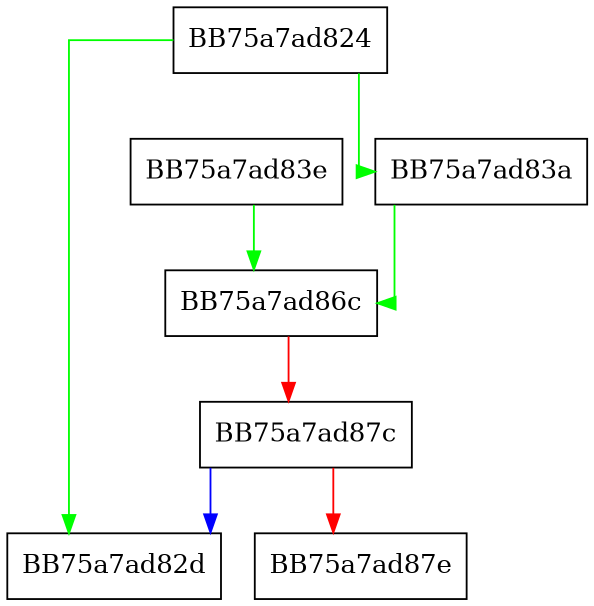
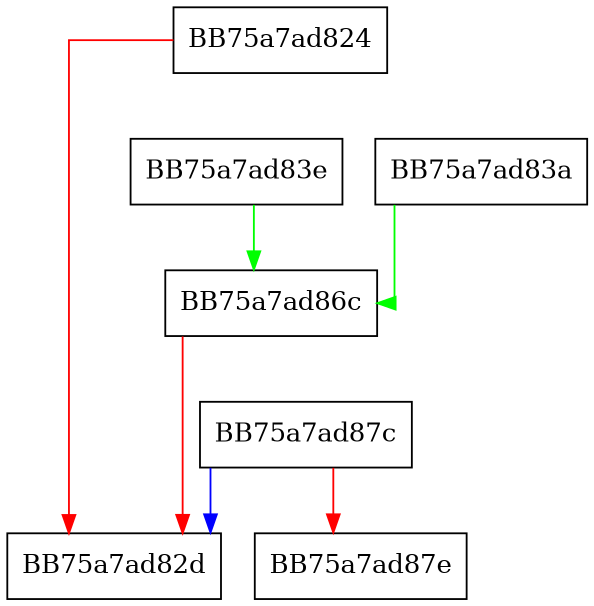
(359, 123) -> none
(69, 225) -> (69, 225)
(289, 360) -> (183, 426)
